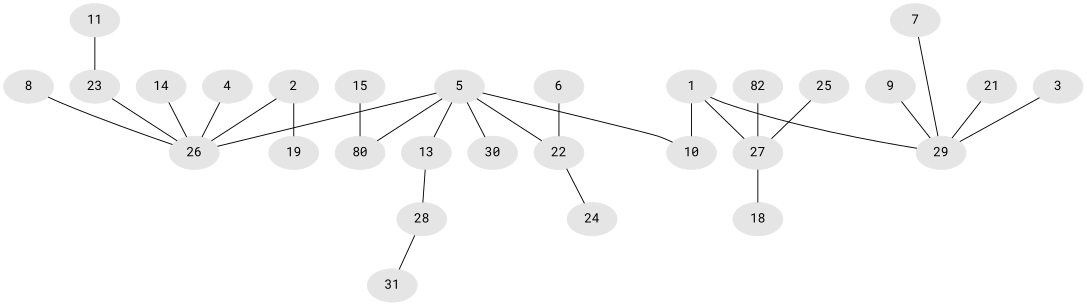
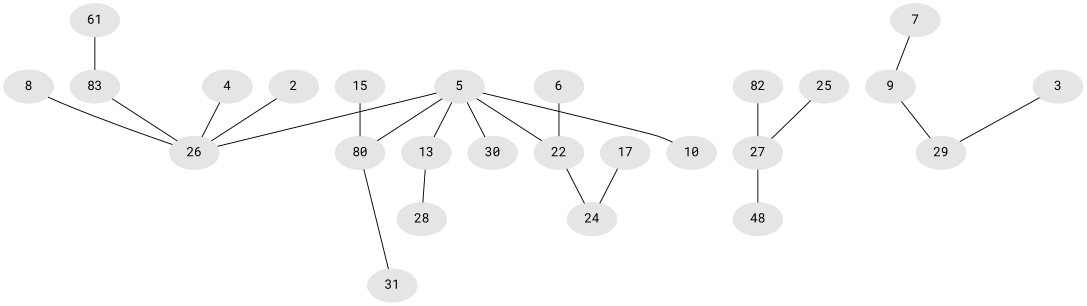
(95, 20) -> (95, 20)
(95, 87) -> (95, 87)
(161, 87) -> none
(692, 87) -> none
(928, 87) -> (903, 53)
(992, 87) -> none
(294, 153) -> none
none -> (625, 153)
(758, 219) -> (758, 219)
(407, 252) -> (376, 219)
